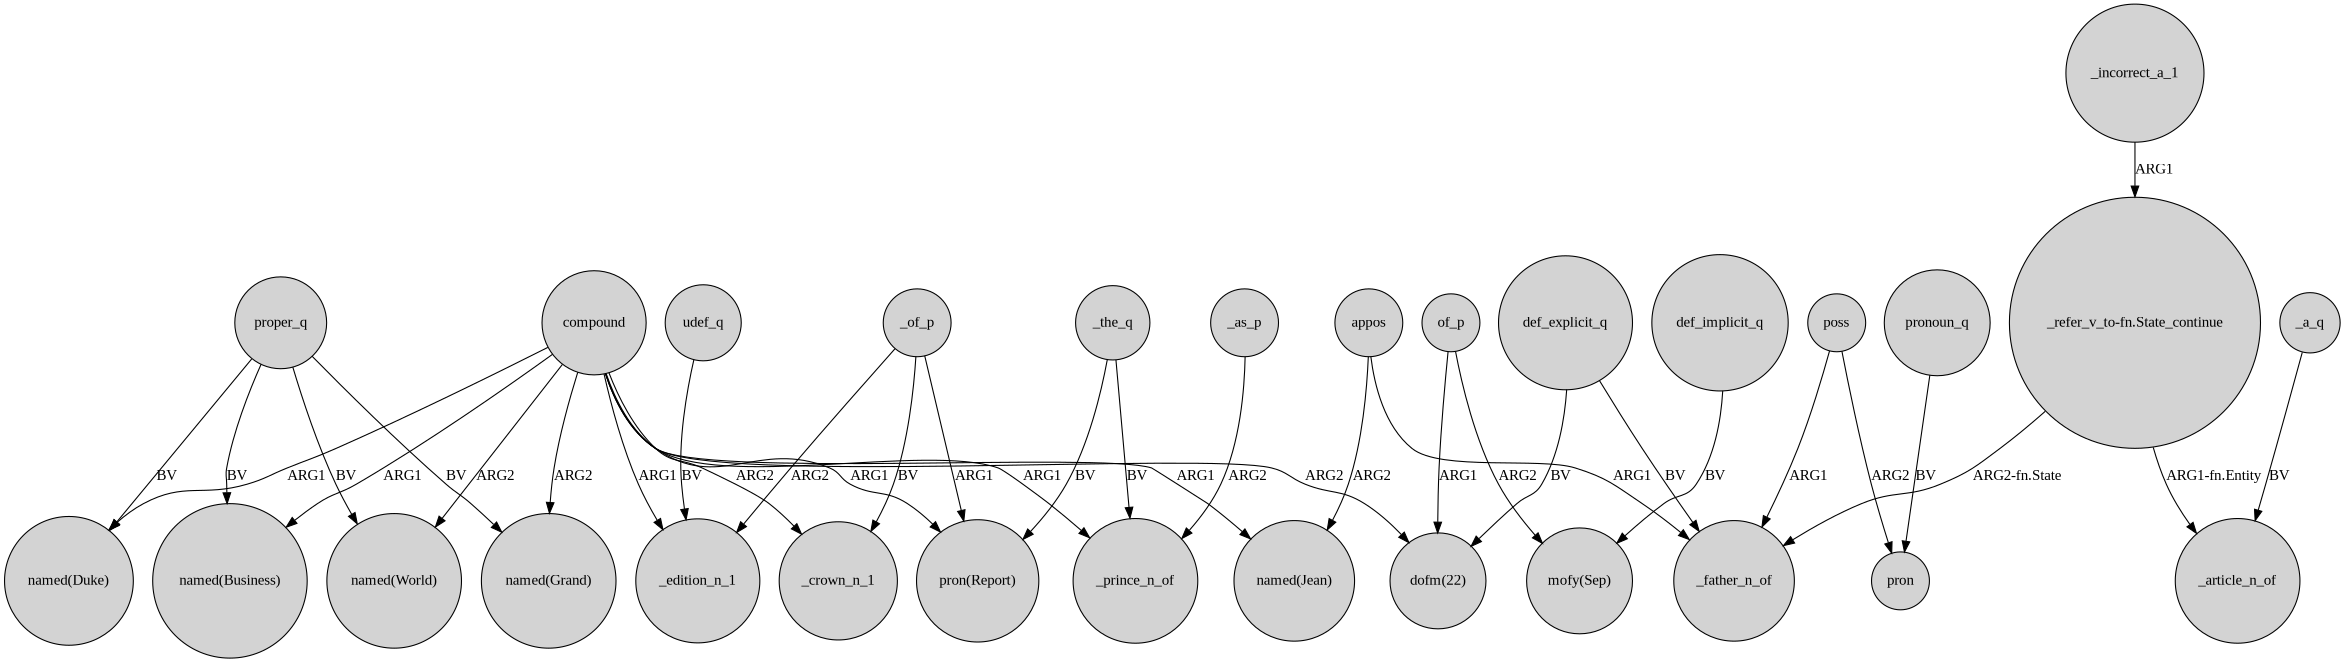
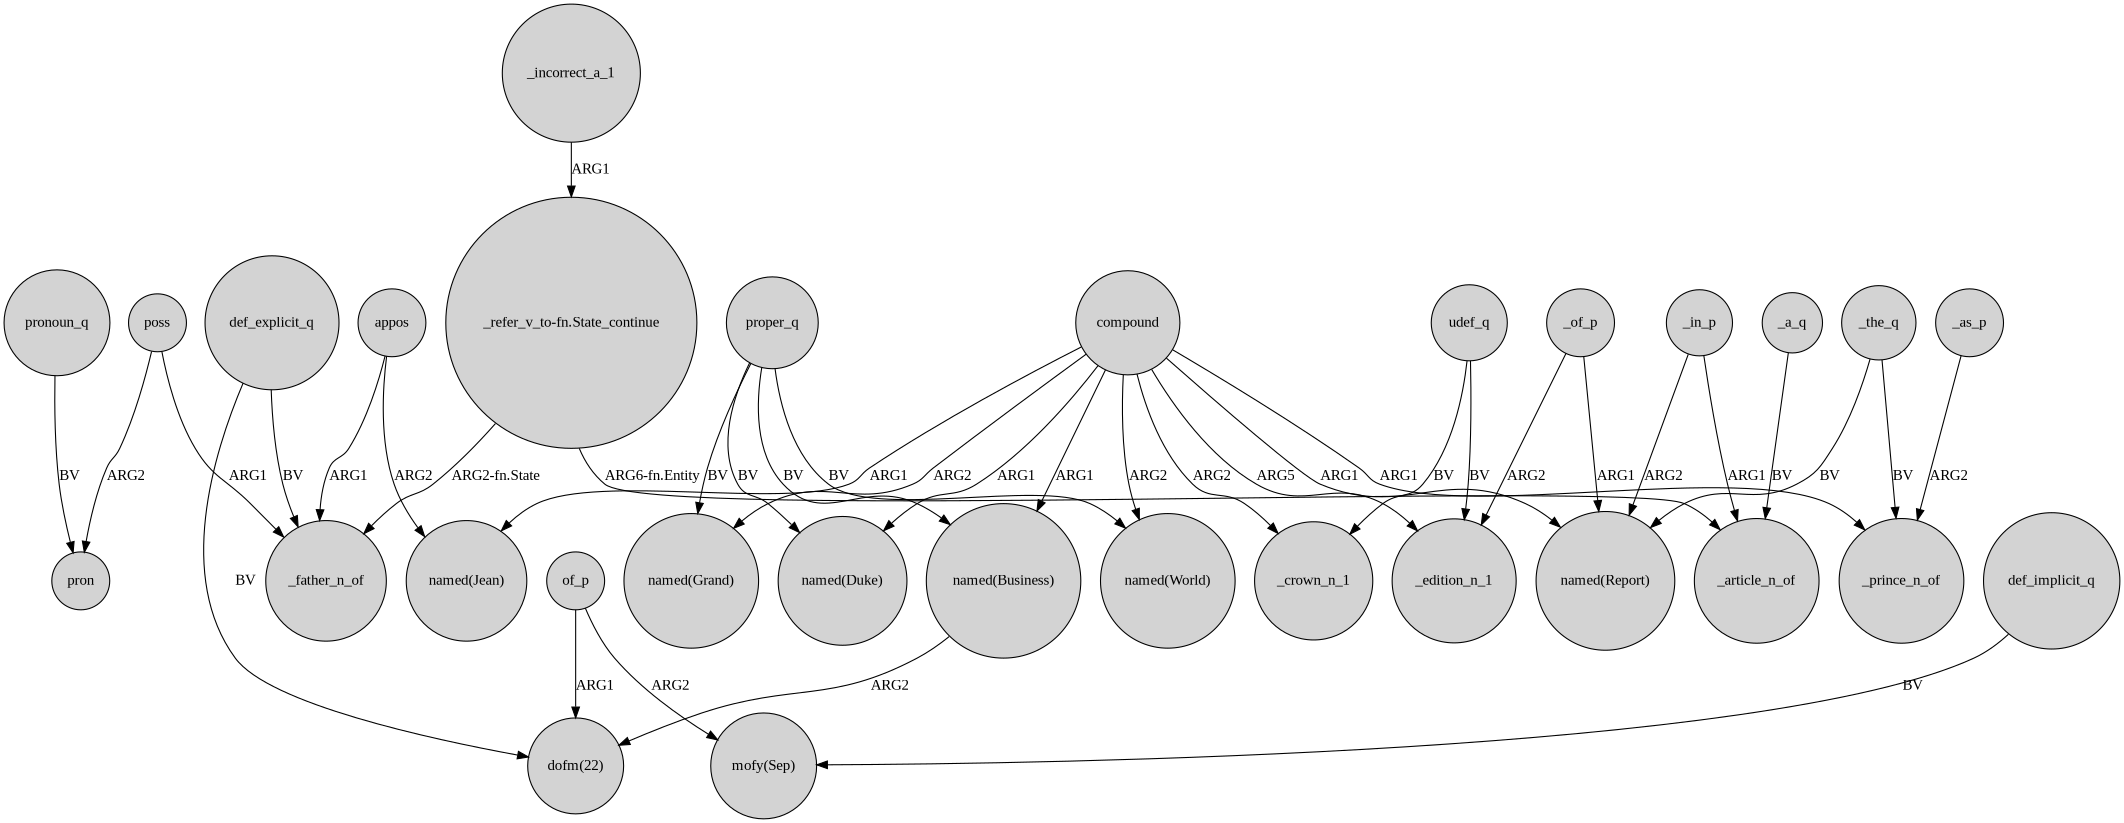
none -> (1699, 323)
(905, 442) -> (1438, 462)
(1163, 463) -> (792, 694)
(658, 476) -> (1276, 476)
(2214, 476) -> (652, 476)
(978, 581) -> (1605, 581)
